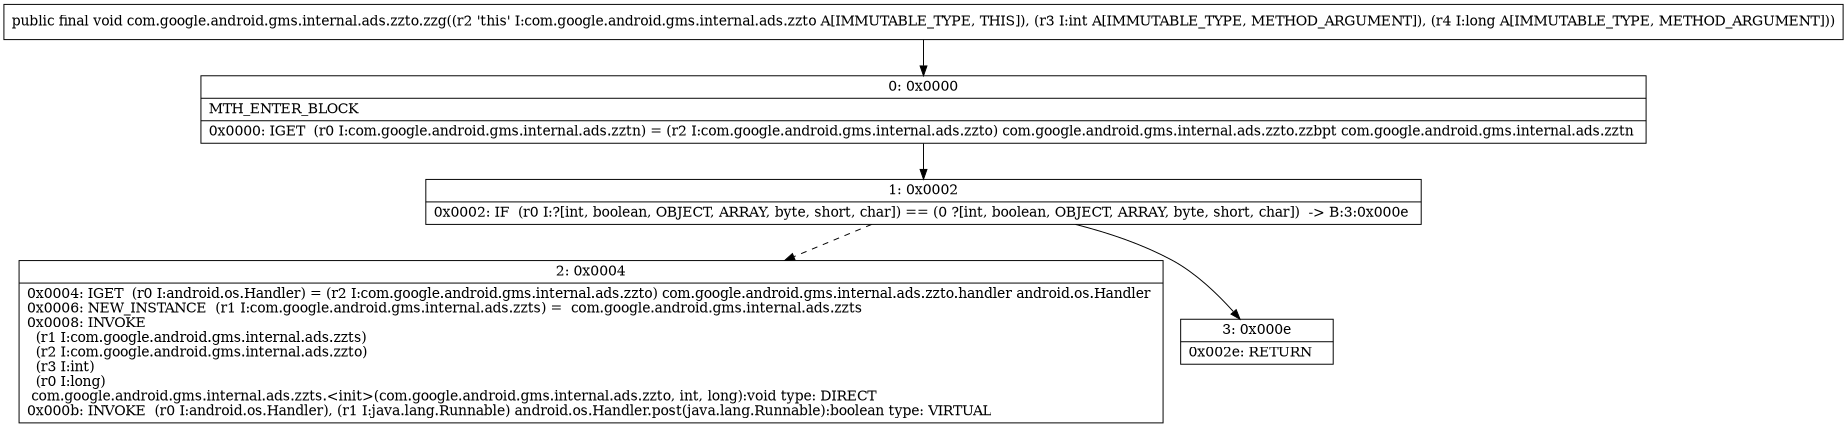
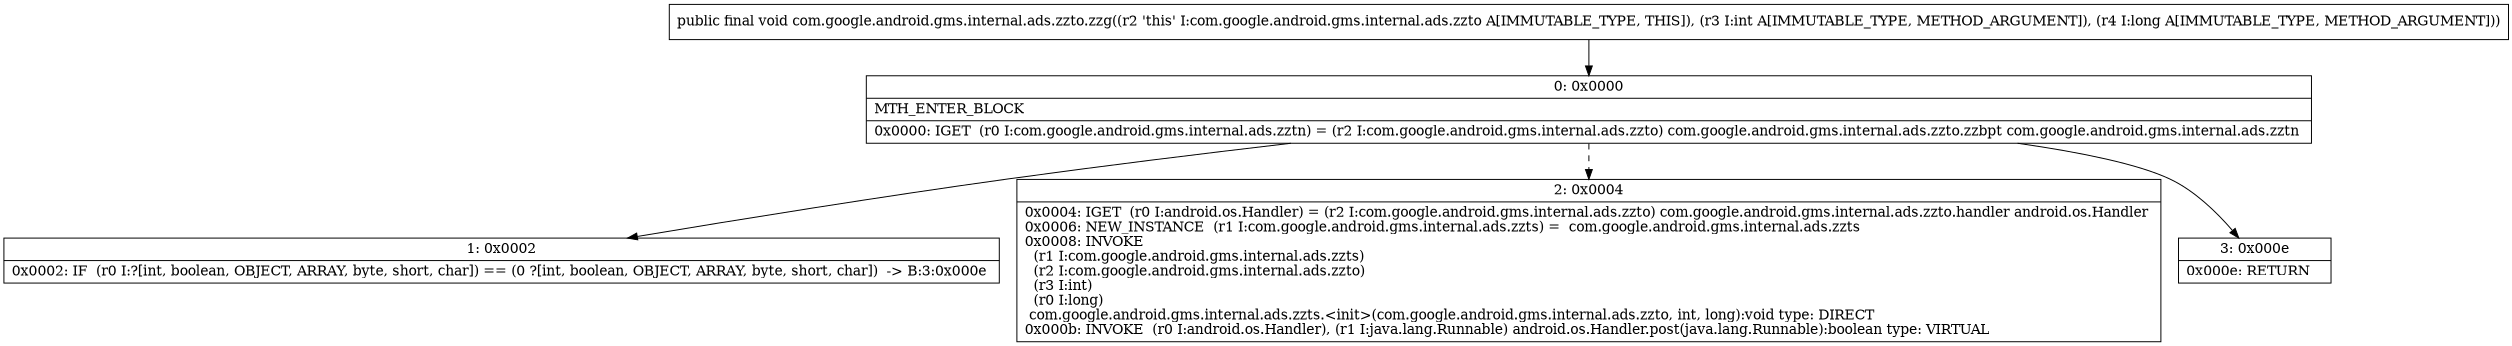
(833, 241) -> (1589, 156)
(1162, 255) -> (2134, 166)
(1257, 352) -> (2255, 271)
